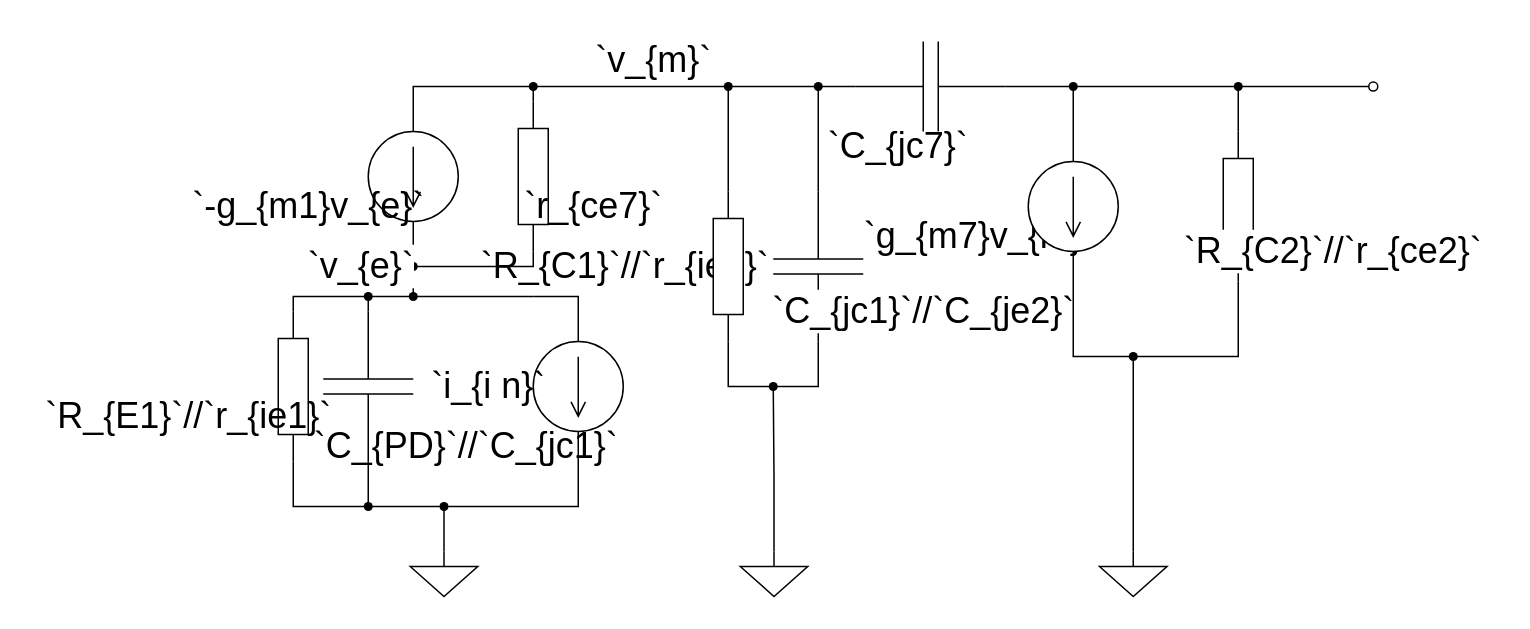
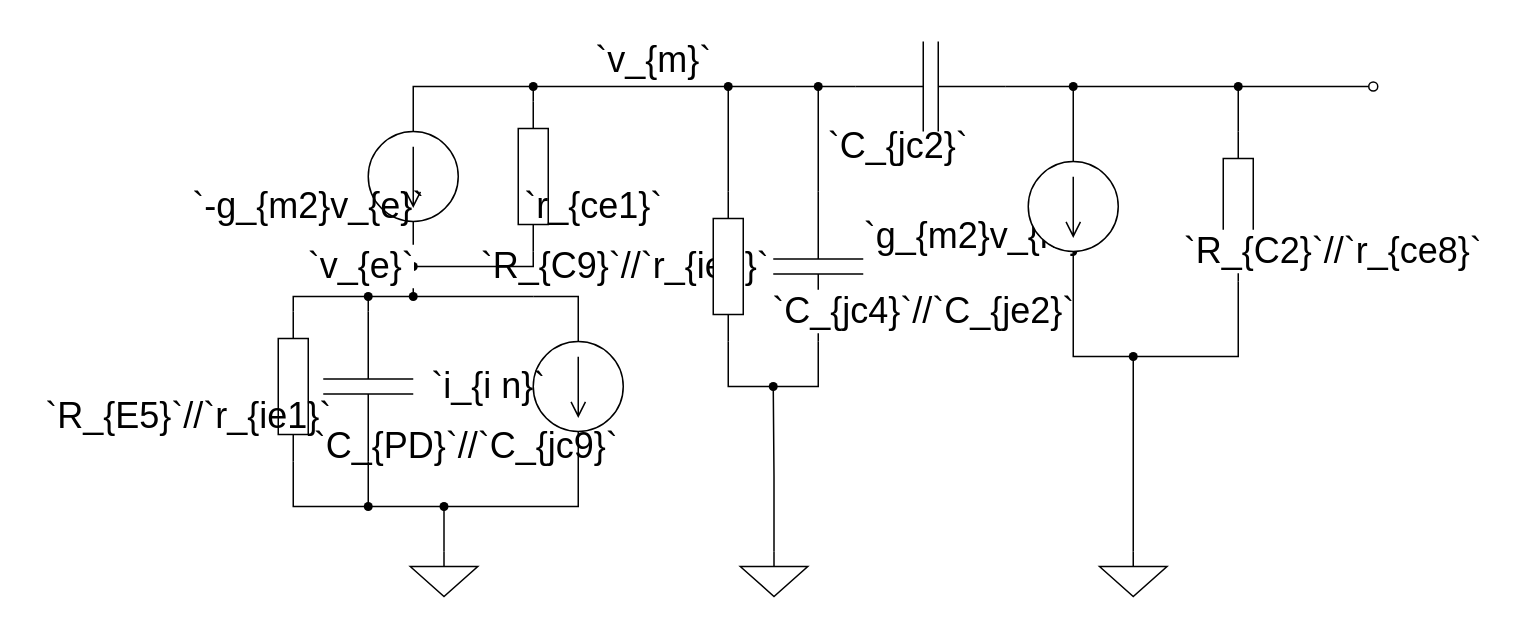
(899, 146) -> (899, 146)
(309, 206) -> (309, 206)
(594, 206) -> (594, 206)
(980, 236) -> (980, 236)
(1334, 251) -> (1334, 251)
(626, 266) -> (626, 266)
(924, 311) -> (924, 311)
(189, 416) -> (189, 416)
(467, 446) -> (467, 446)
